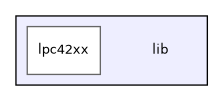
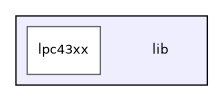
(64, 51) -> (64, 51)
